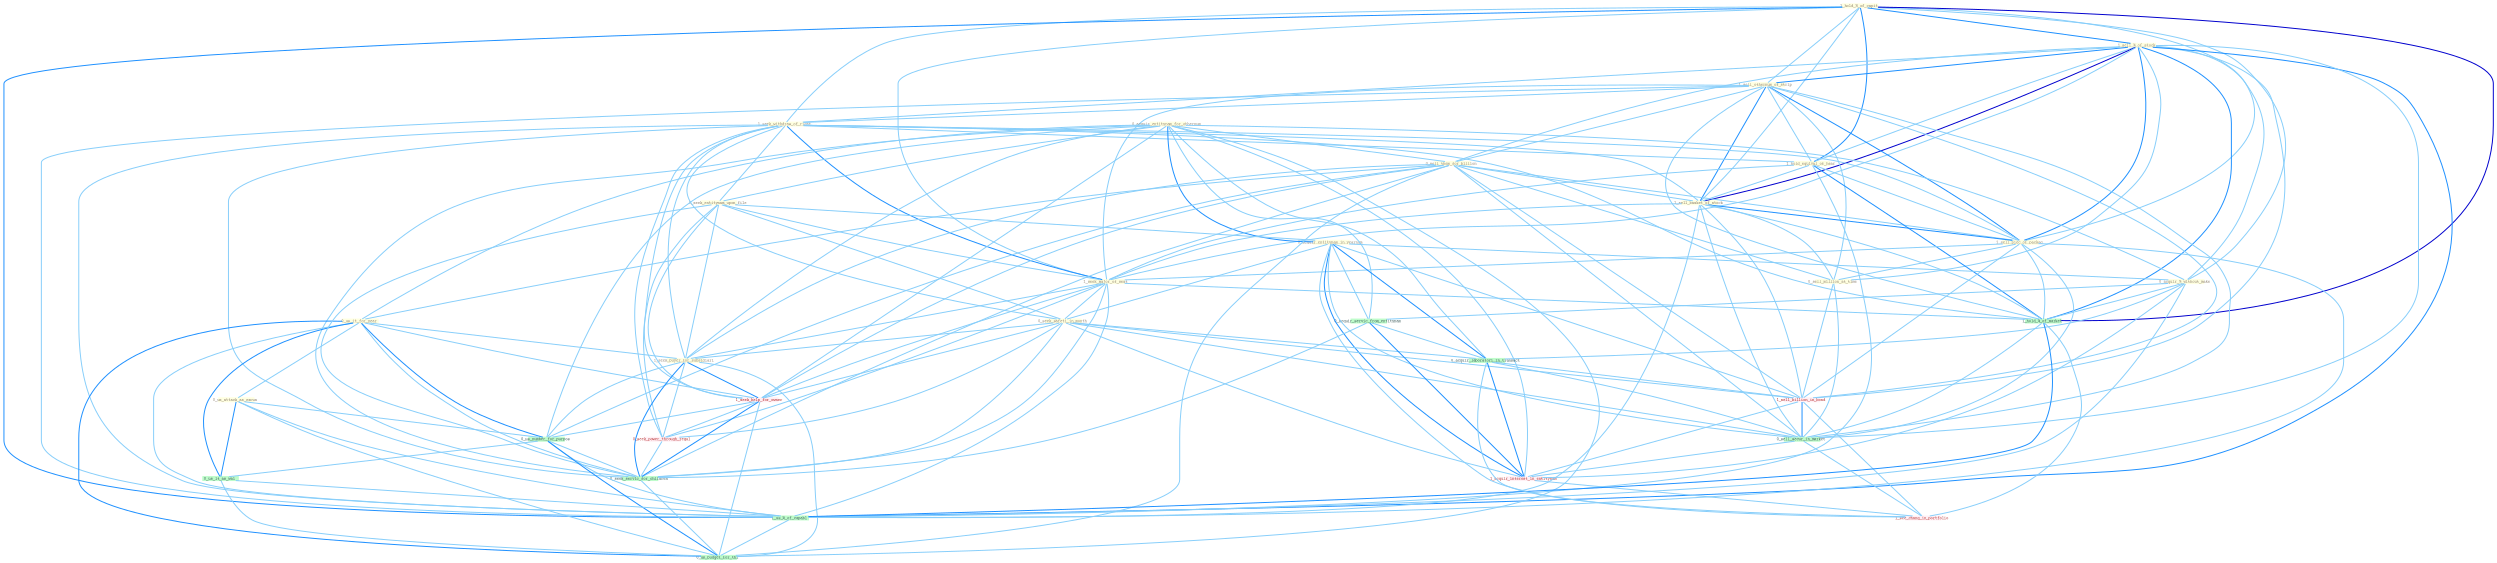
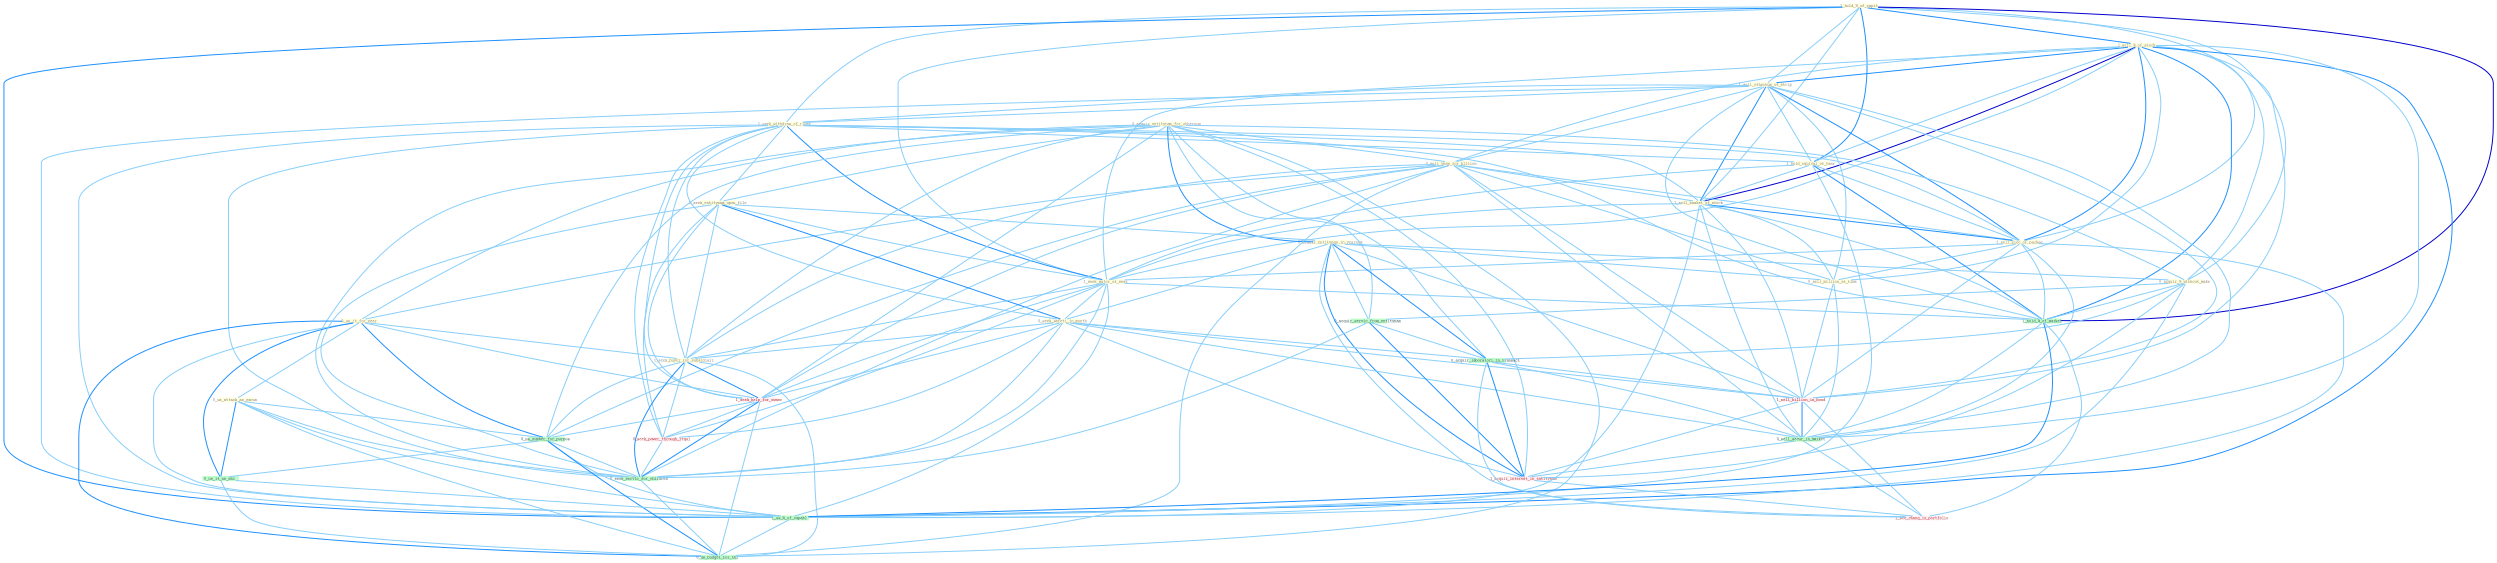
(891, 262) -> (891, 262)
(1440, 374) -> (1630, 265)
(476, 421) -> (430, 454)
